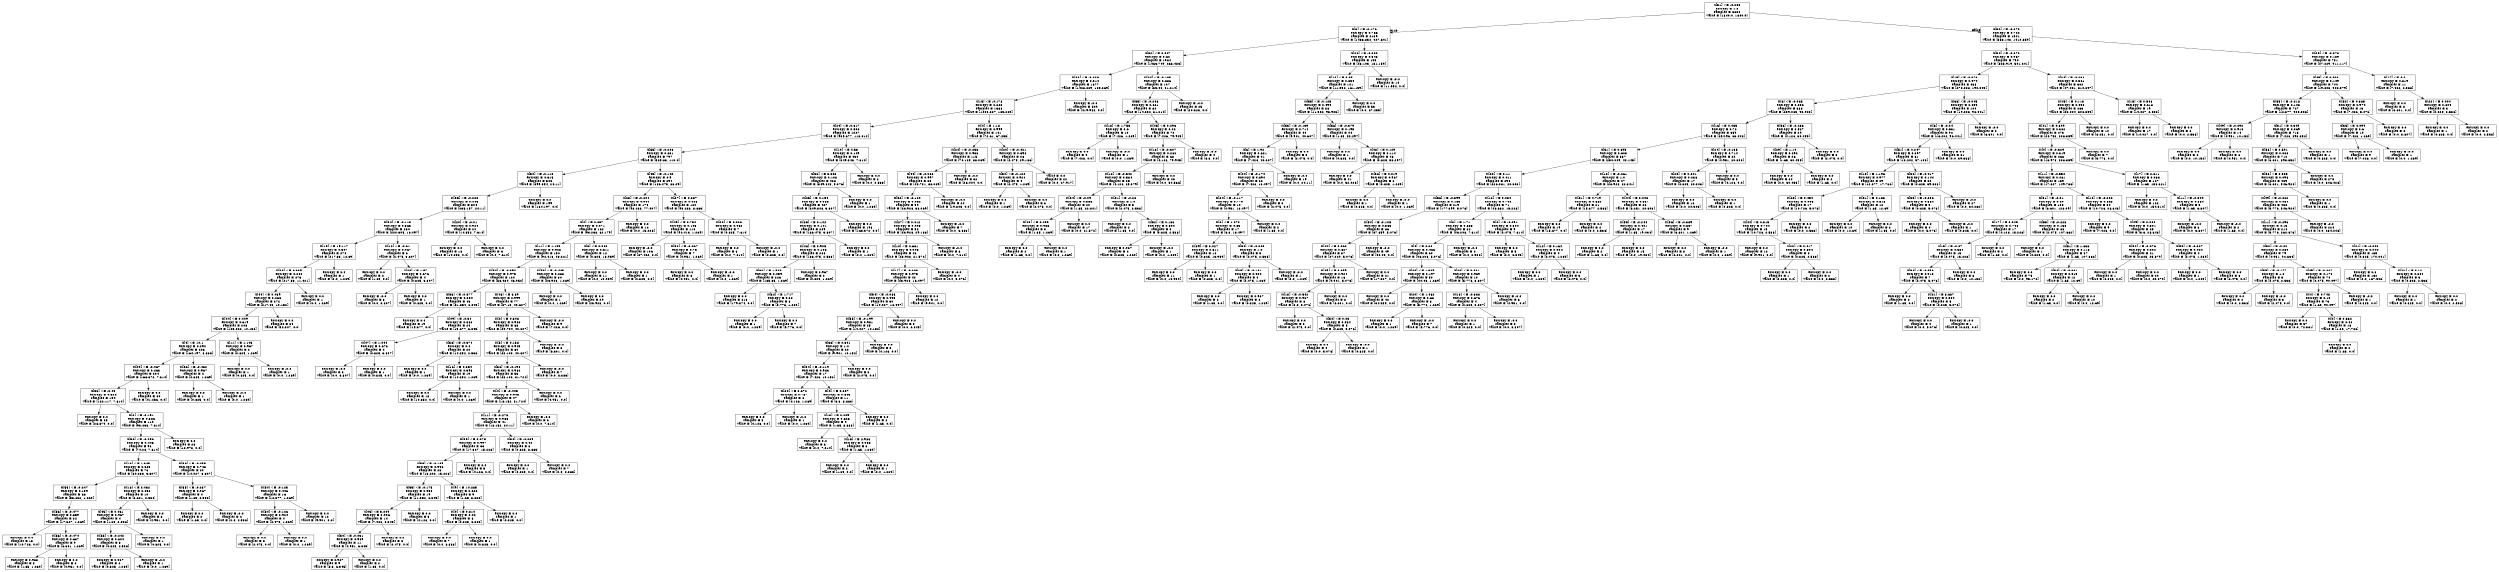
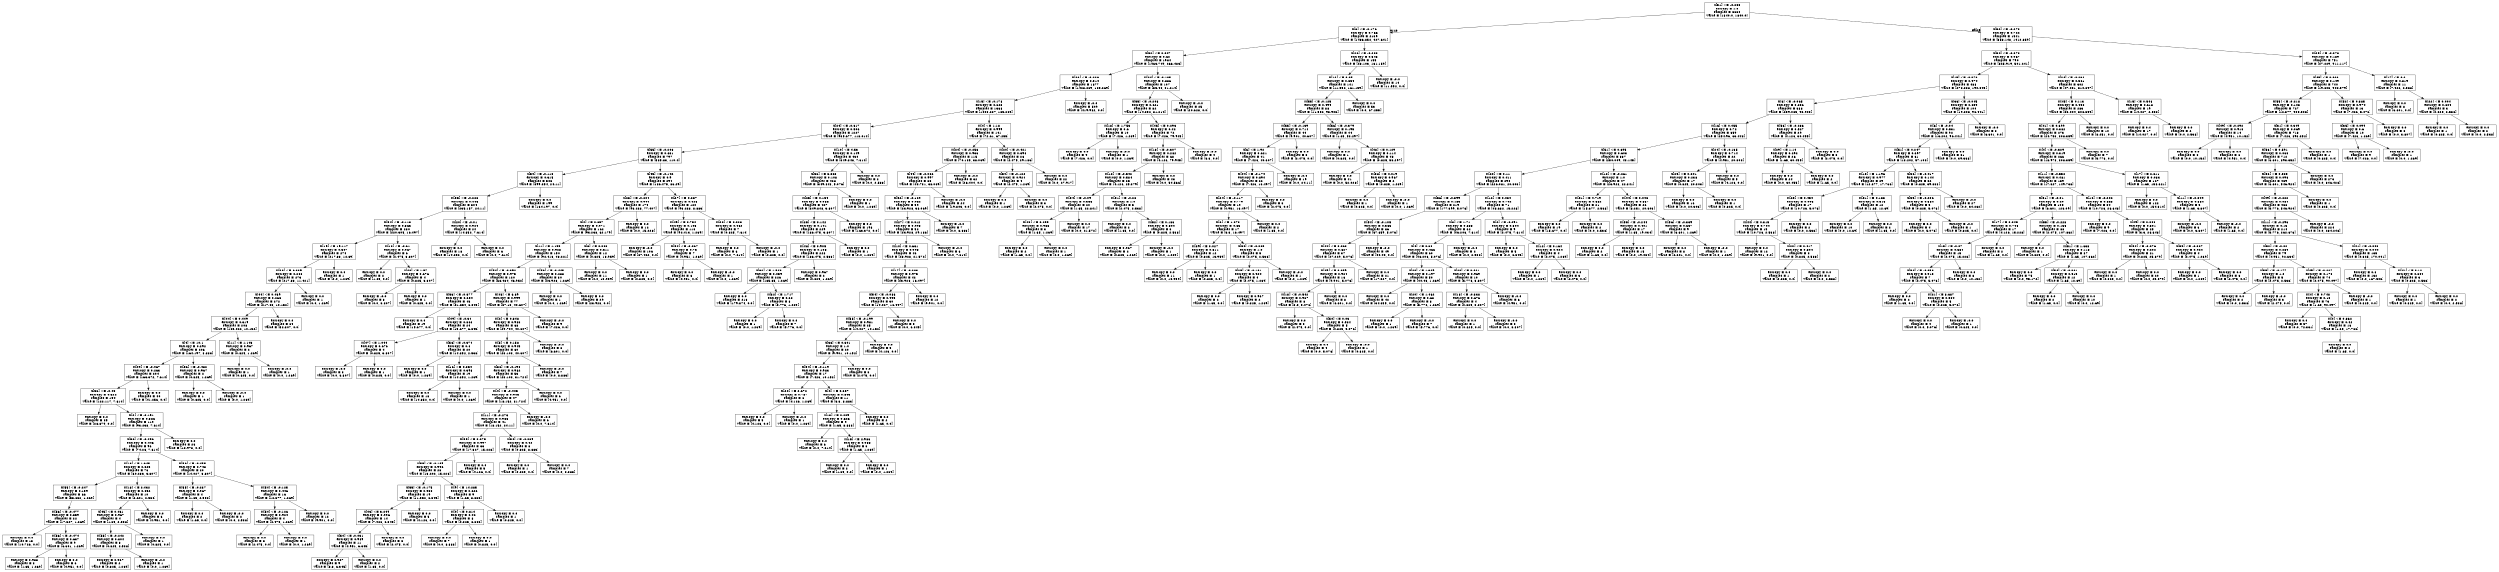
(1056, 179) -> (1056, 179)
(950, 276) -> none
